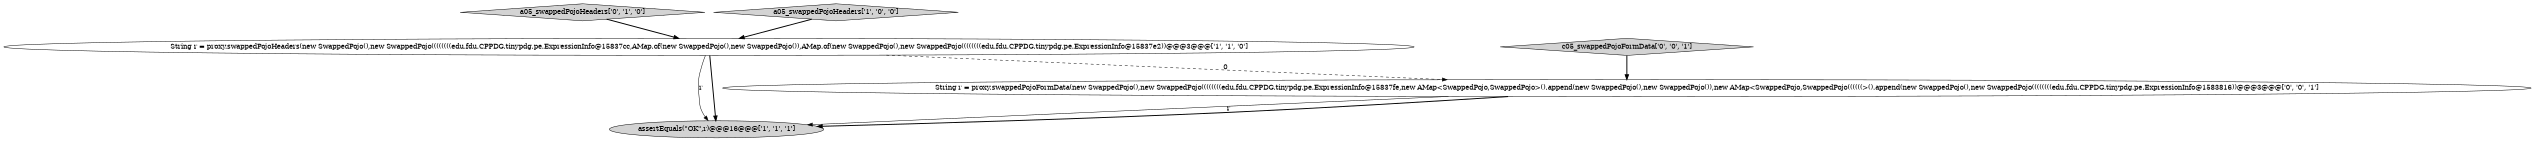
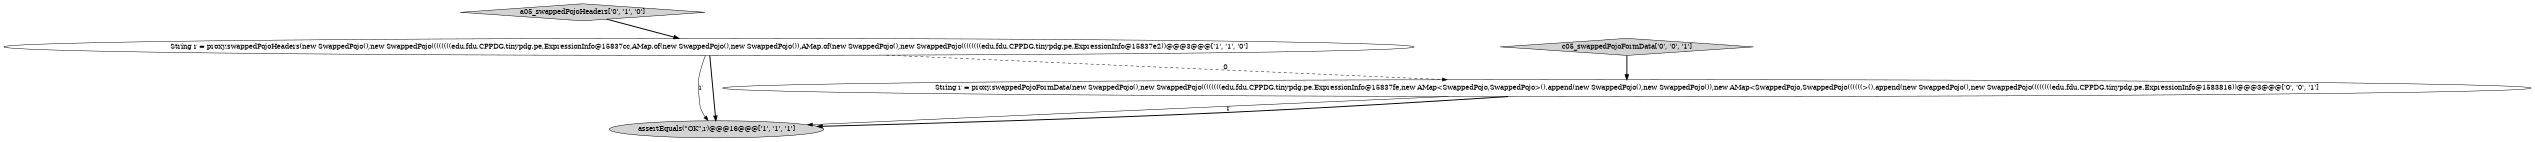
(836, 12) -> none
